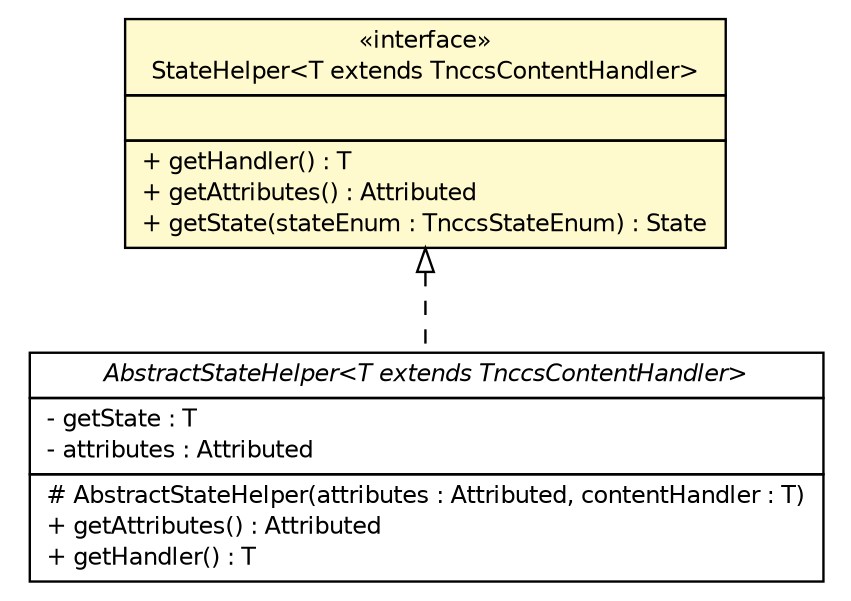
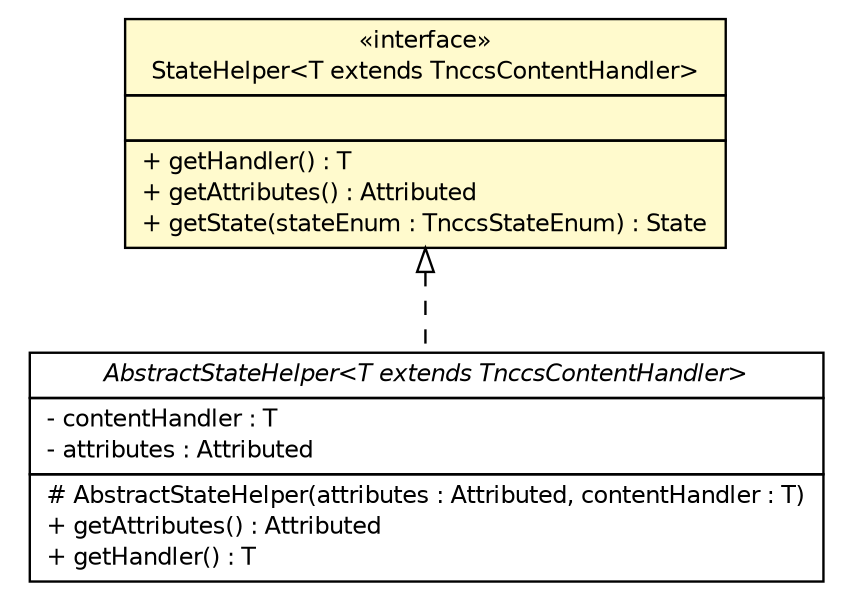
(123, 419) -> (162, 419)
